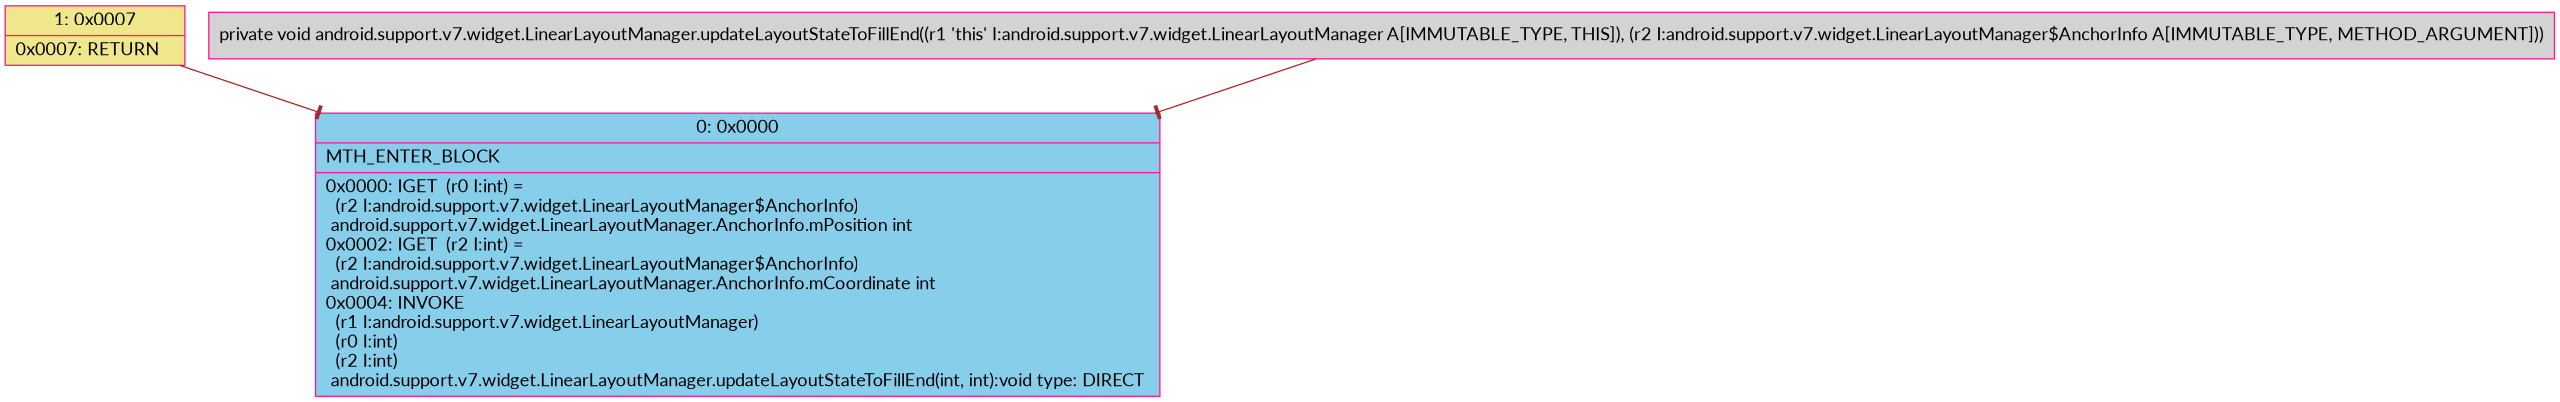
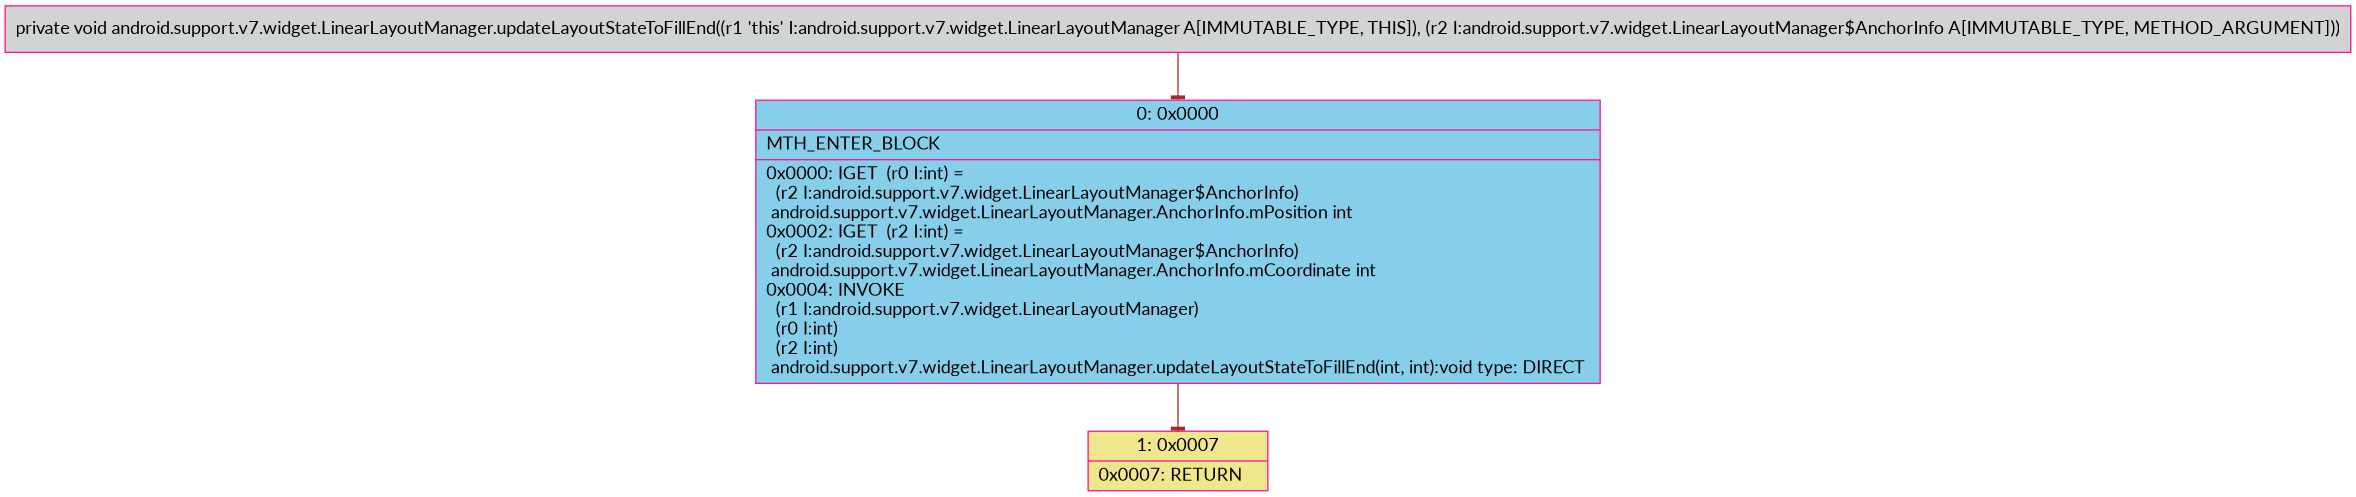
(247, 88) -> (1178, 404)
